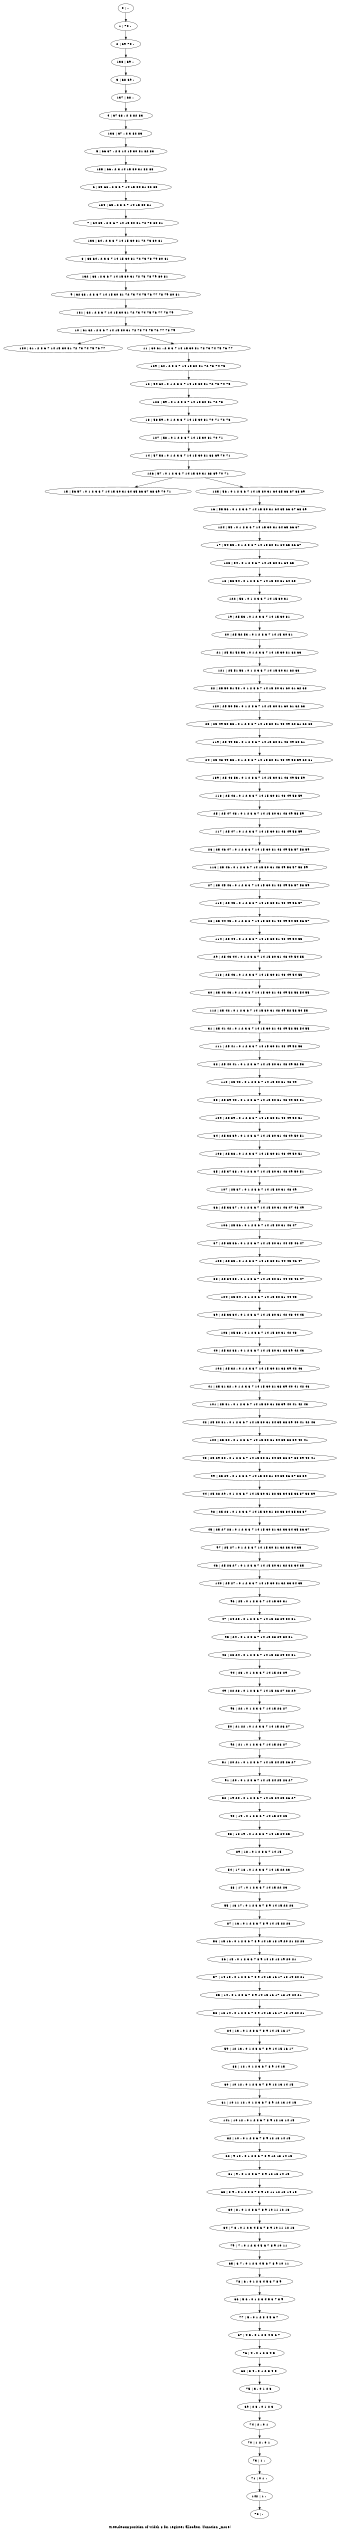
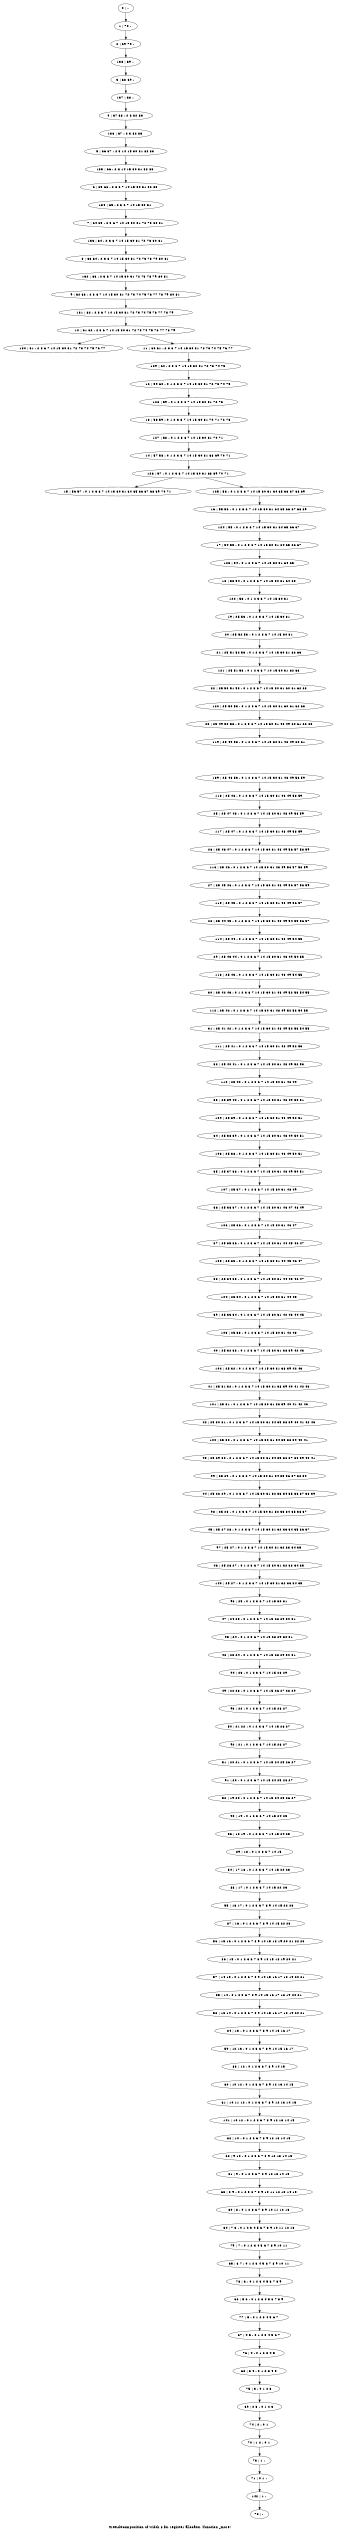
(260, 760) -> none
